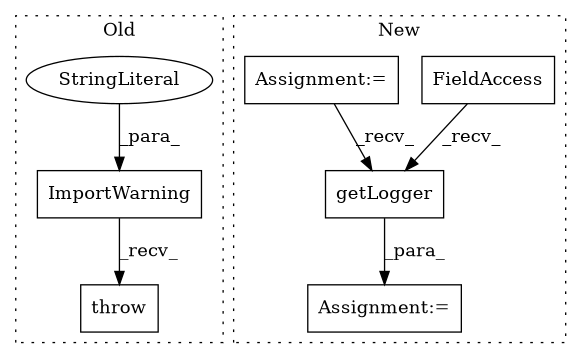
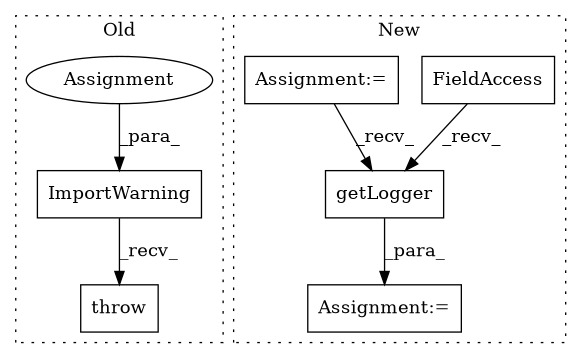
(119, 80) -> (119, 80)
